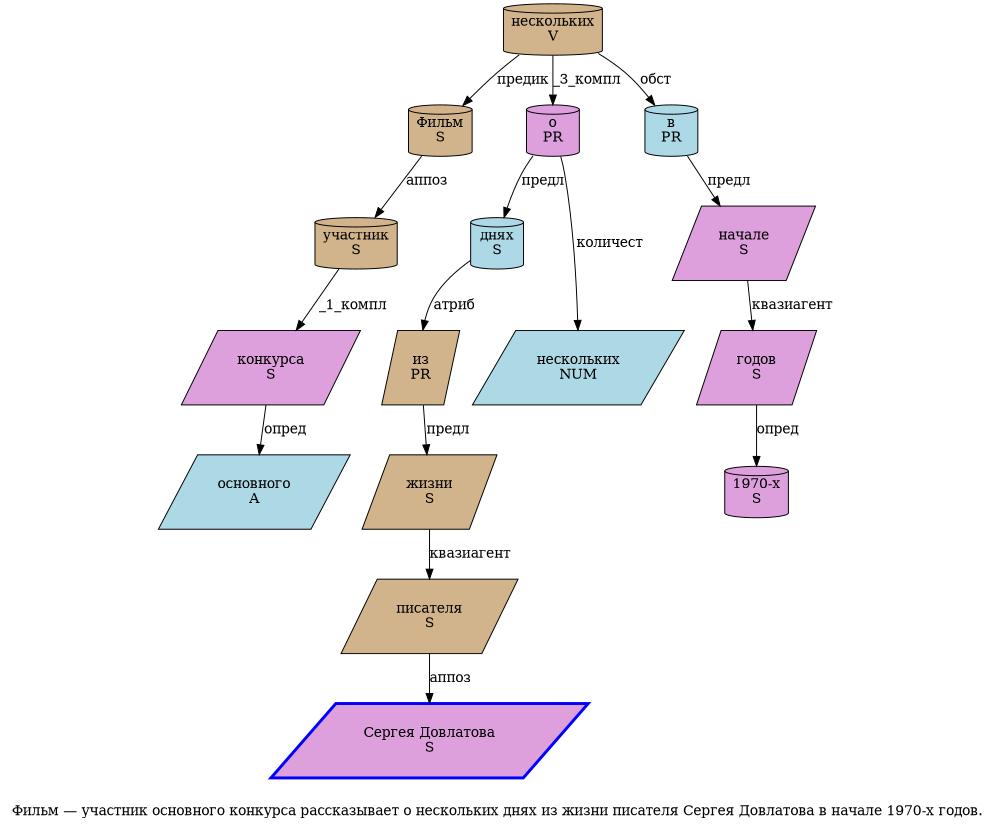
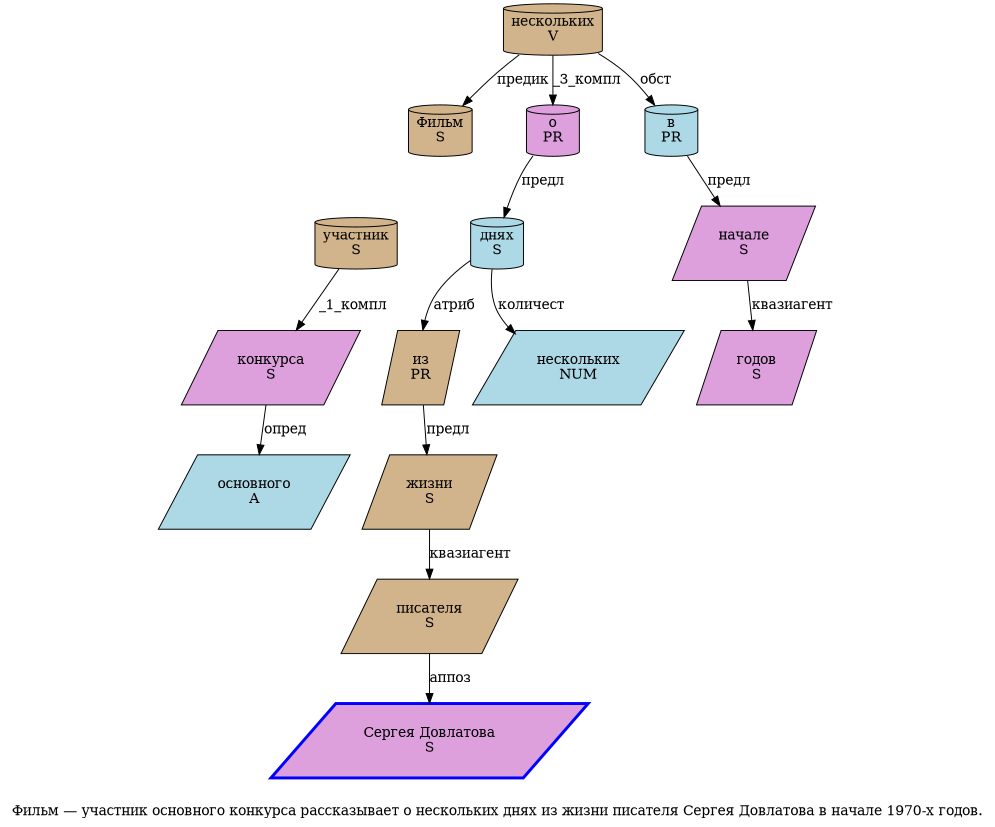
(401, 183) -> none
(573, 238) -> (493, 300)
(757, 492) -> none
